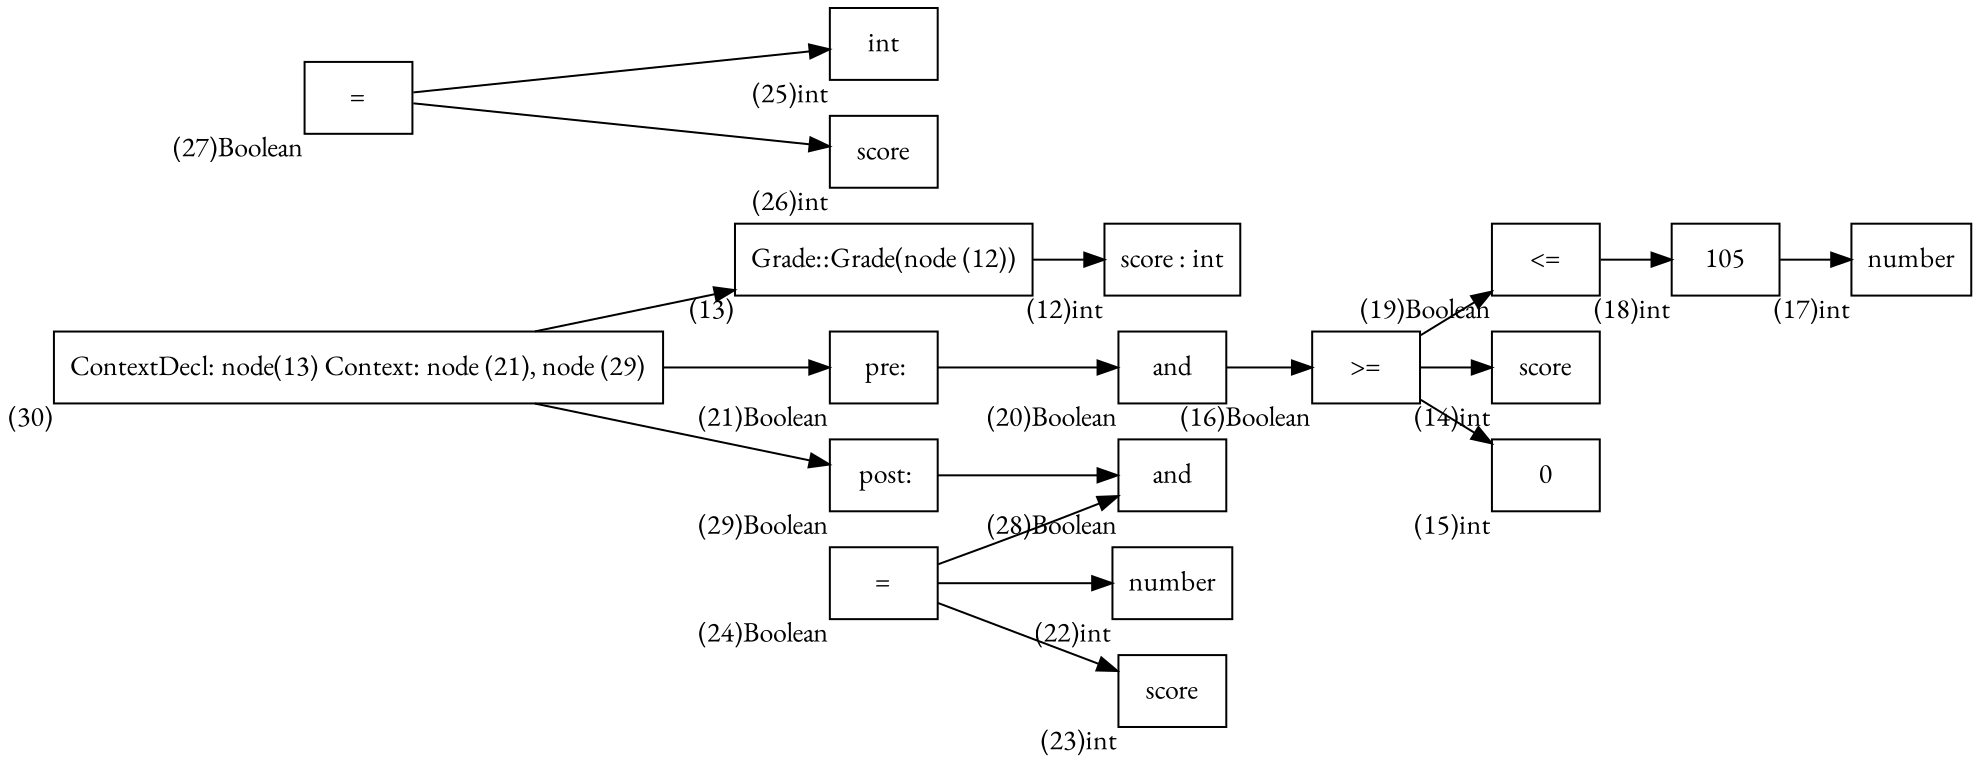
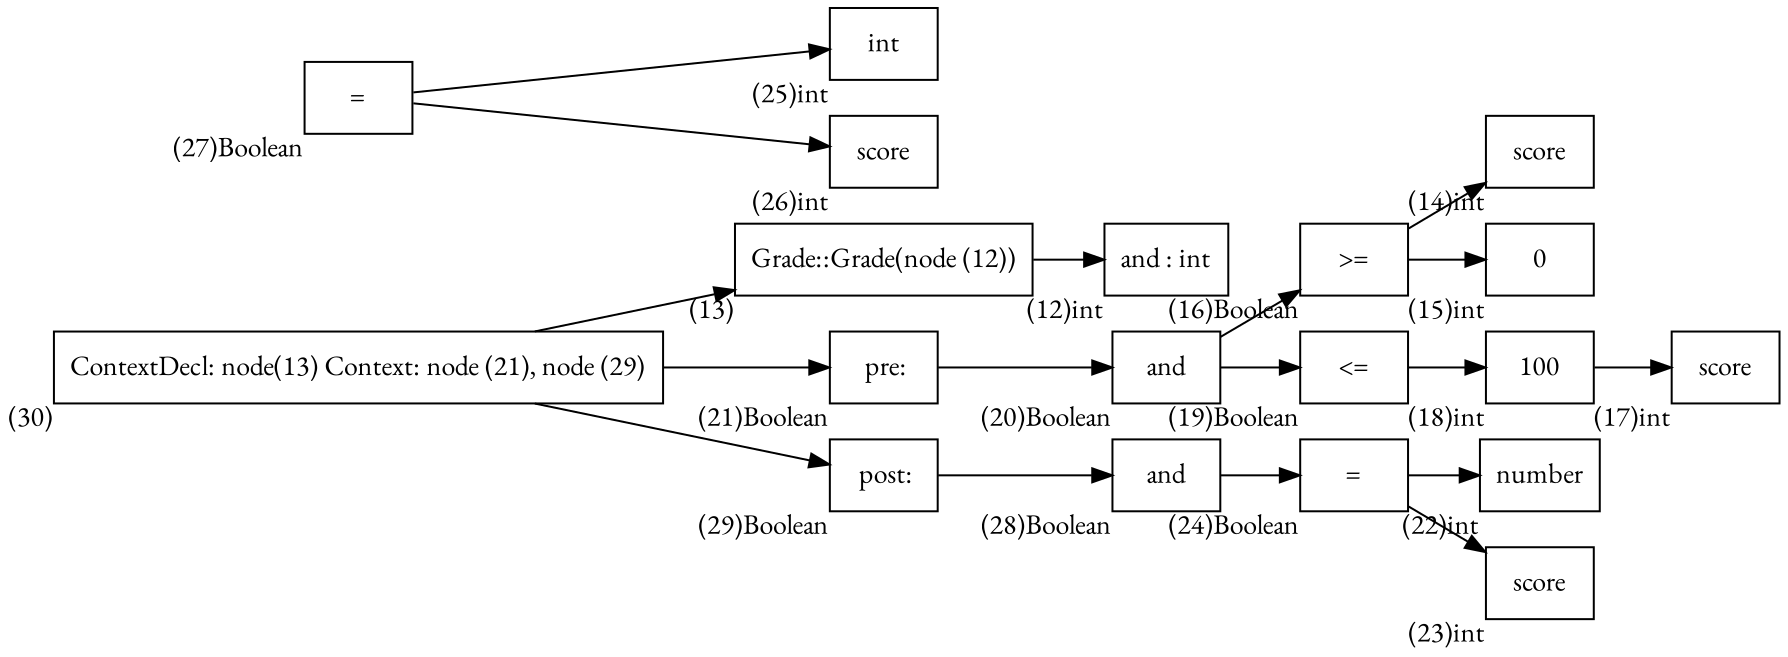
(1172, 260) -> (1166, 260)
(1726, 260) -> (1540, 367)
(1911, 260) -> (1726, 367)
(1448, 319) -> (1250, 367)
(1019, 534) -> (1250, 475)
